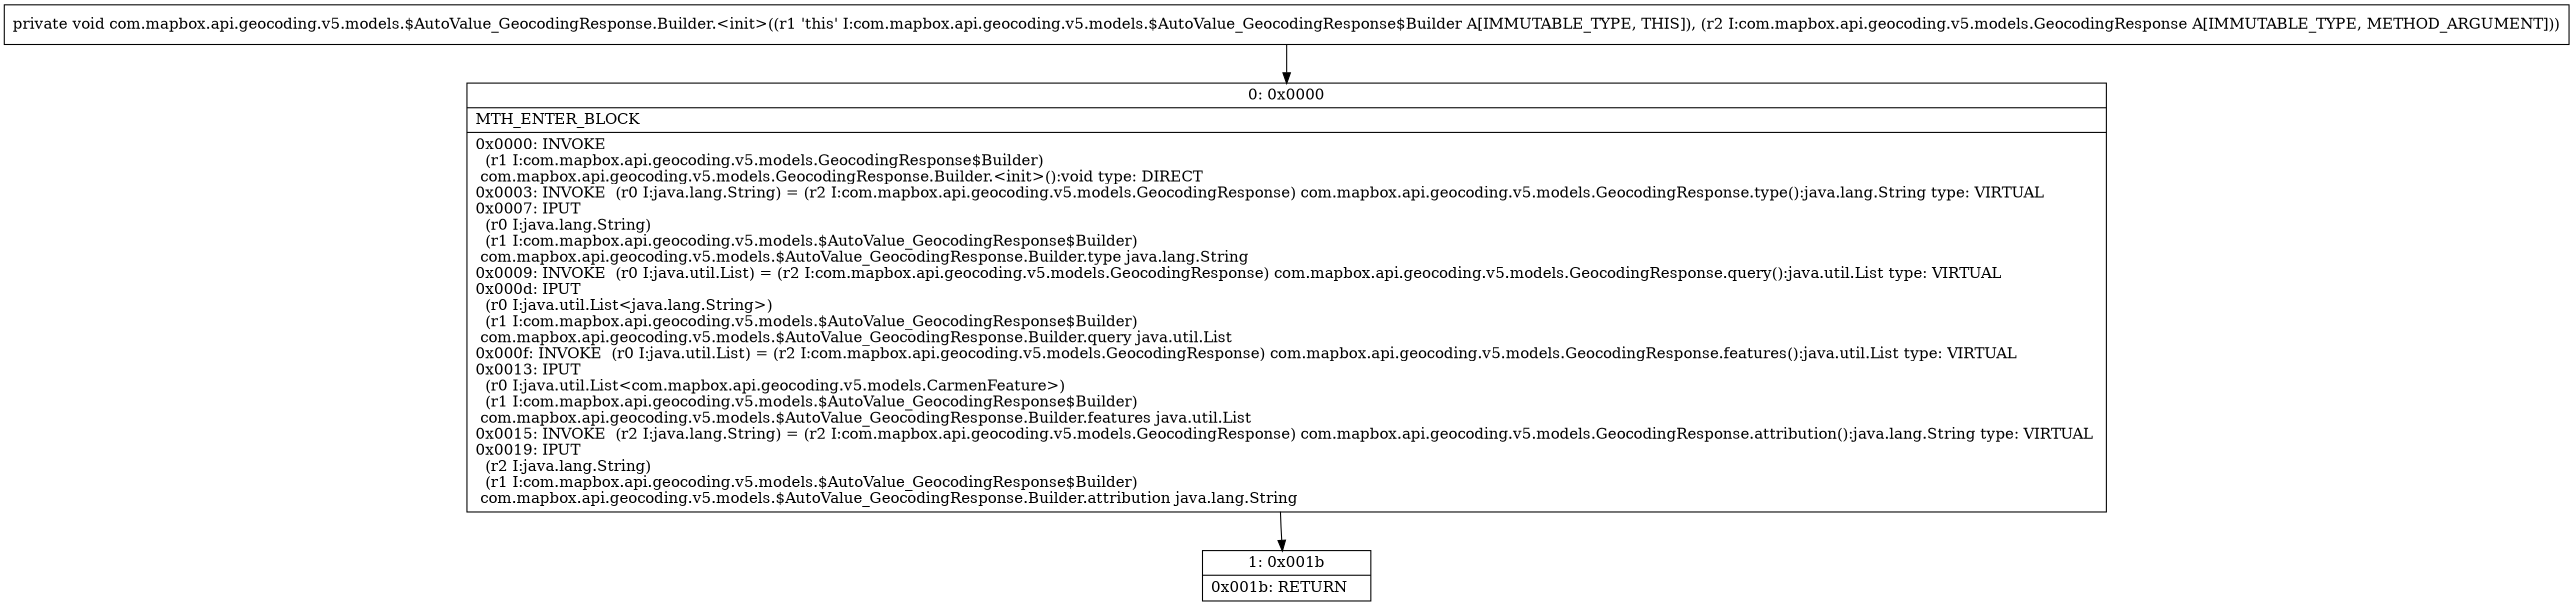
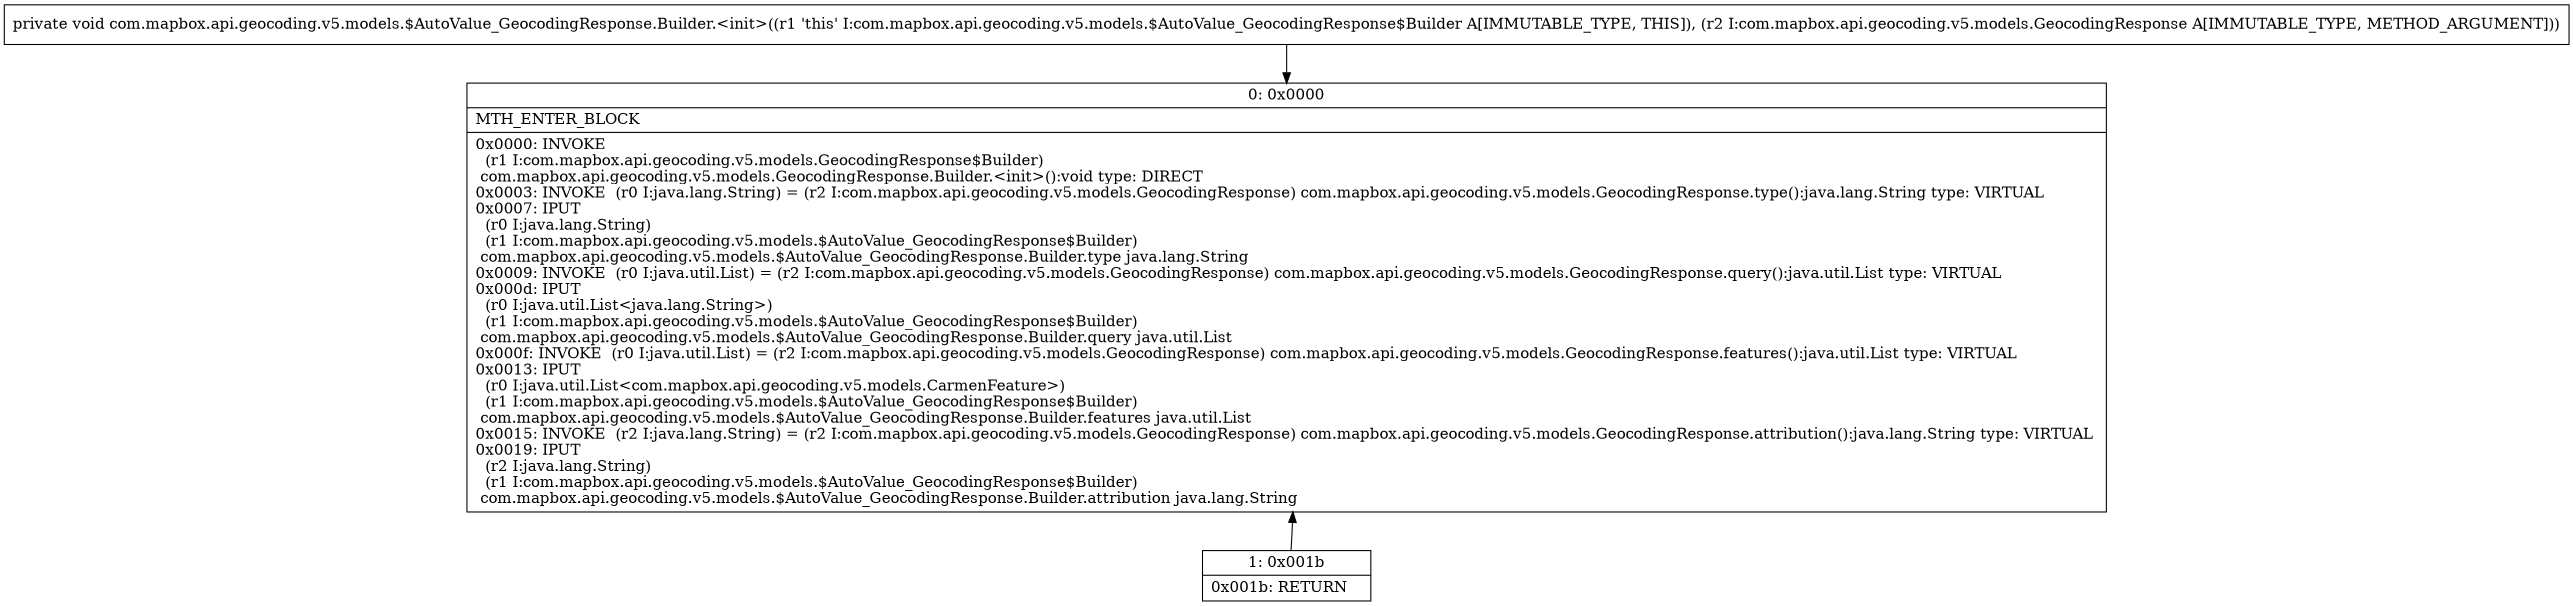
(1281, 526) -> (1292, 537)
